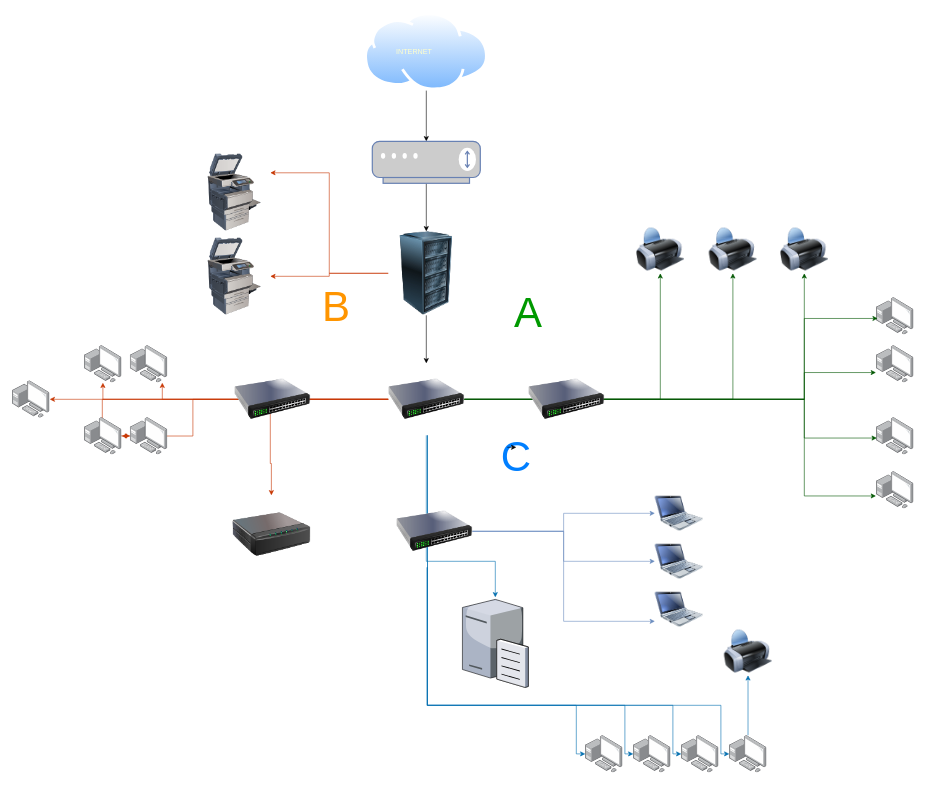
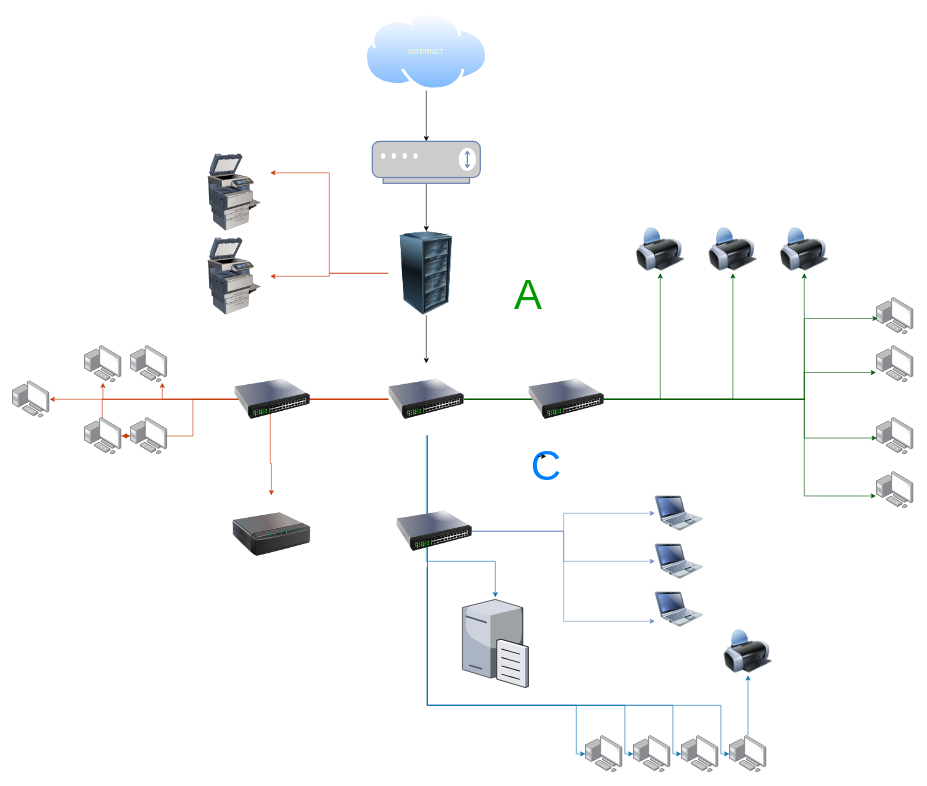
(414, 52) -> (426, 52)
(336, 306) -> none
(528, 312) -> (528, 294)
(516, 456) -> (546, 465)
